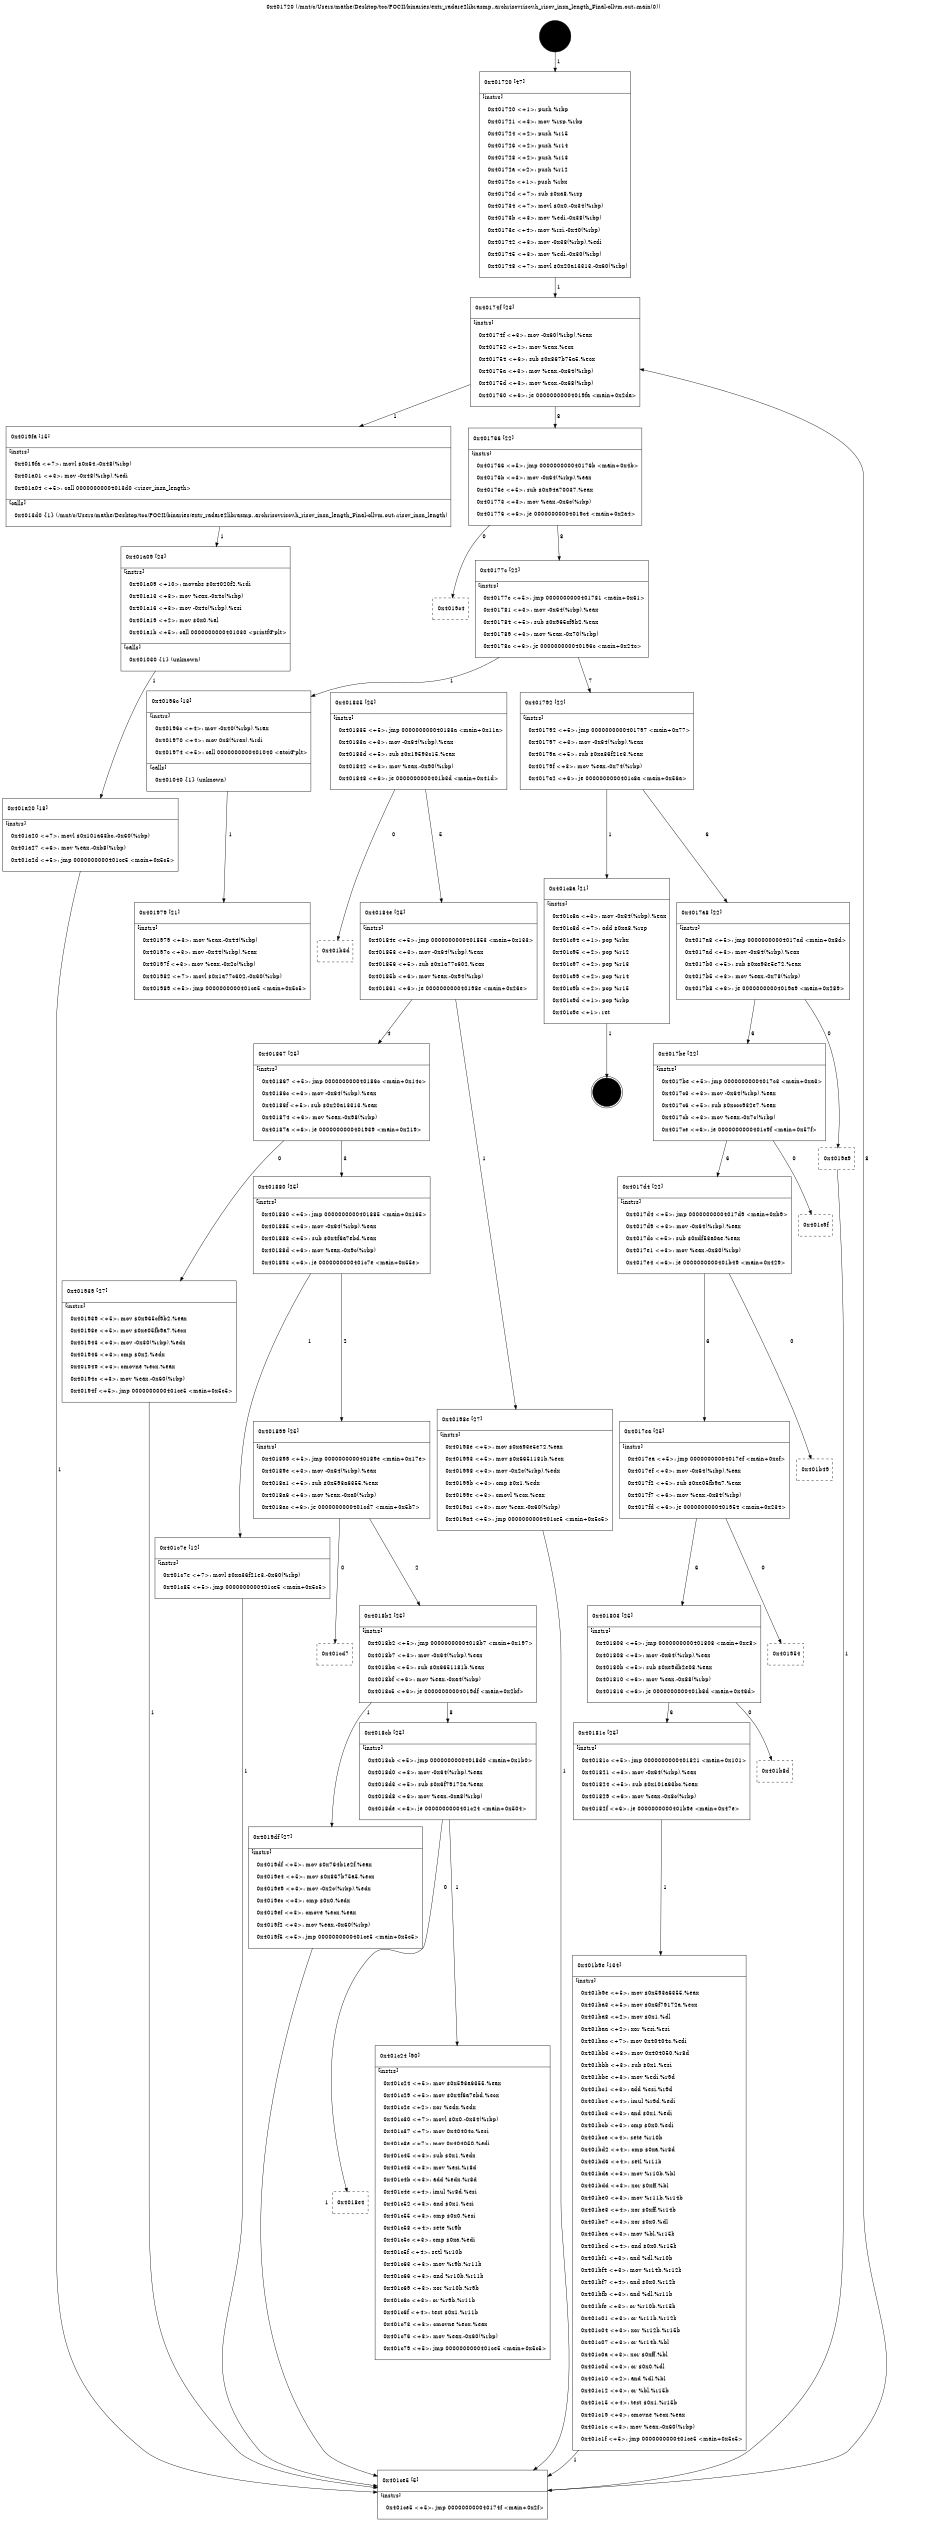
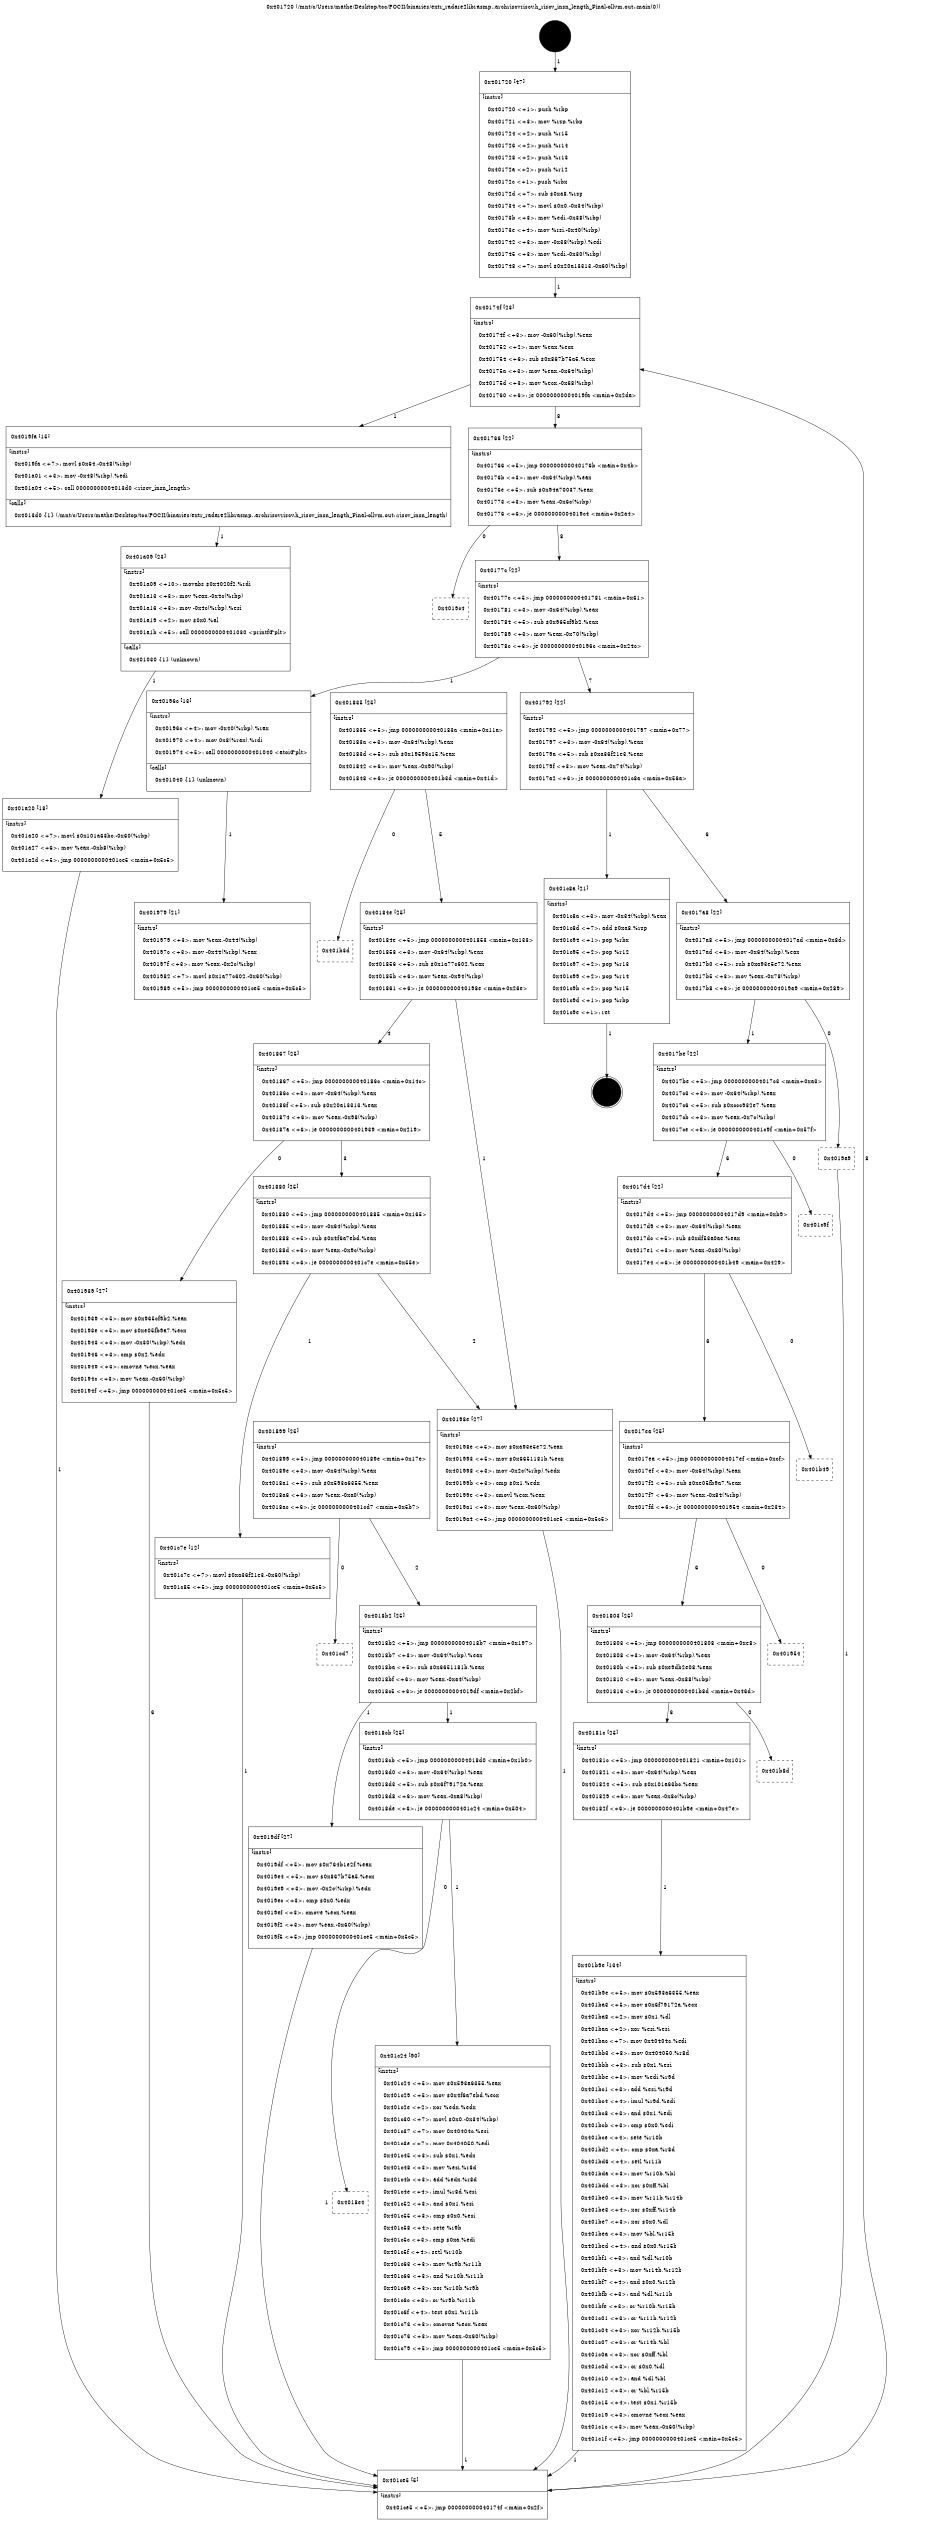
(752, 1034) -> (752, 1034)
(342, 1346) -> (427, 1340)
(152, 1713) -> (152, 1713)
(451, 1713) -> (451, 1713)
none -> (463, 2413)
